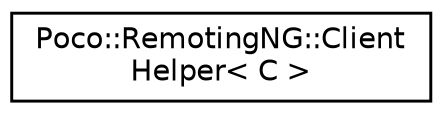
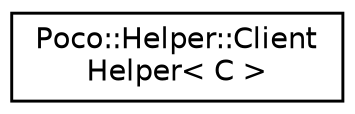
(221, 57) -> (177, 57)
